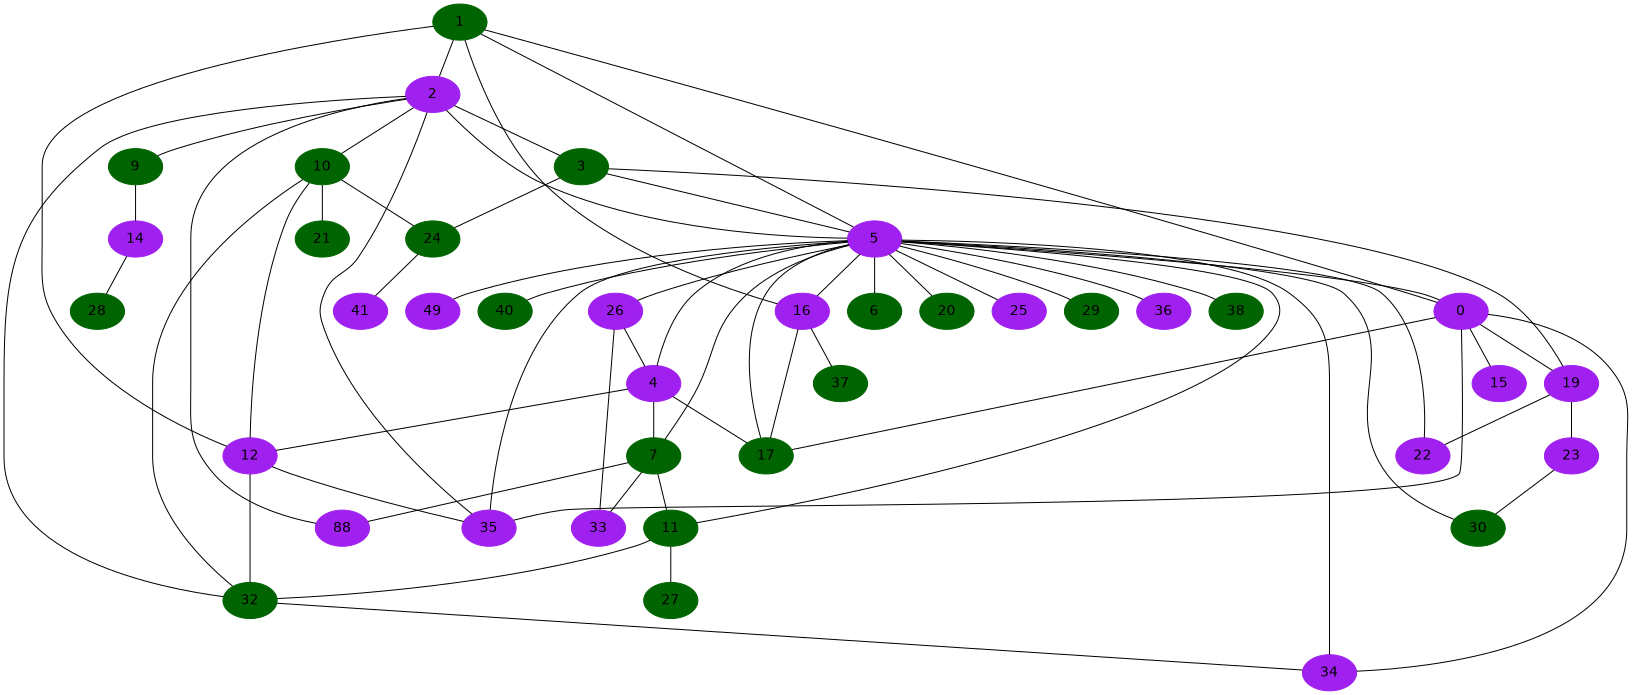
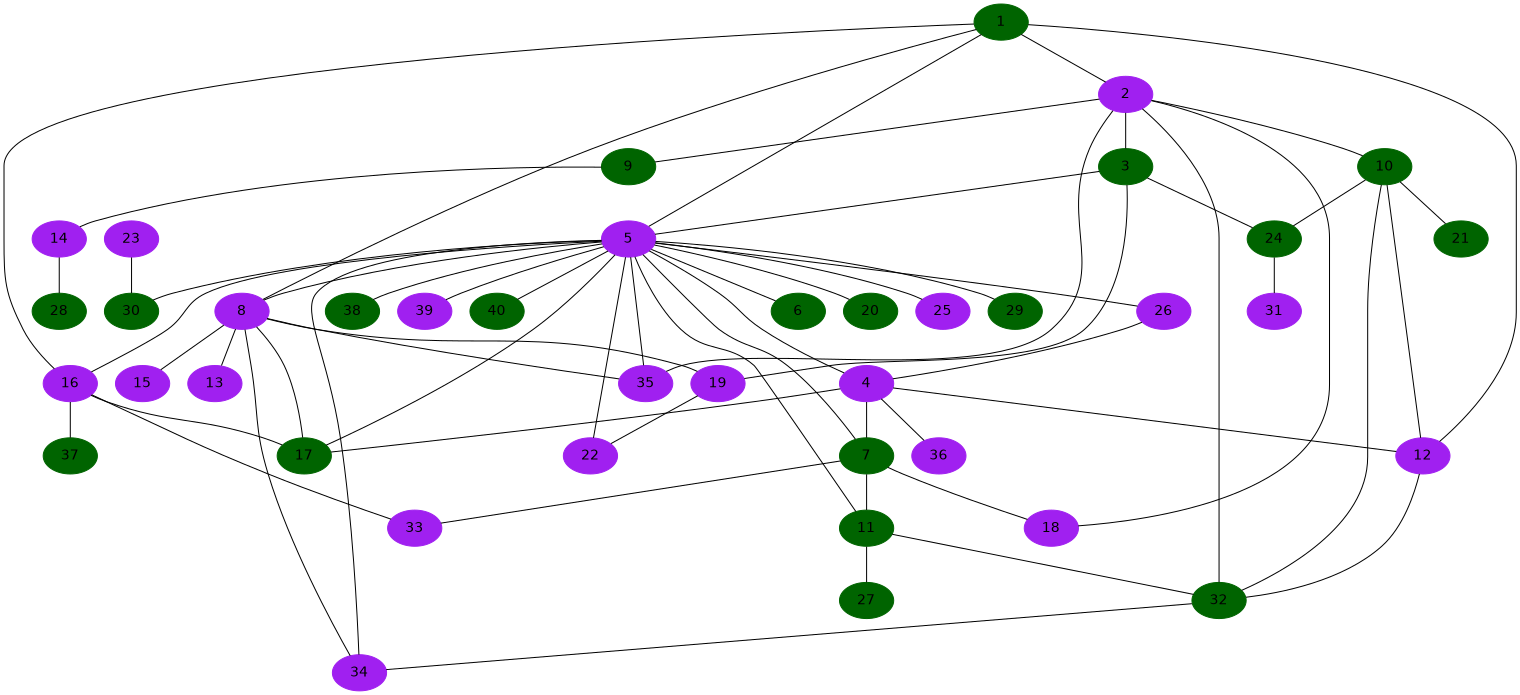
(633, 213) -> none
(1024, 265) -> (903, 420)
(360, 311) -> (1274, 311)
(433, 311) -> (425, 311)
(1461, 311) -> (242, 311)
none -> (215, 384)
(607, 420) -> (239, 462)
(1572, 420) -> none
(367, 497) -> none
(342, 528) -> (1051, 528)
